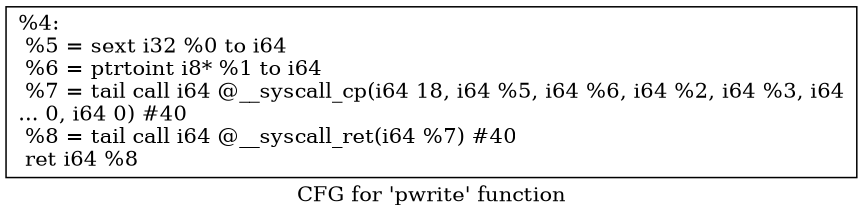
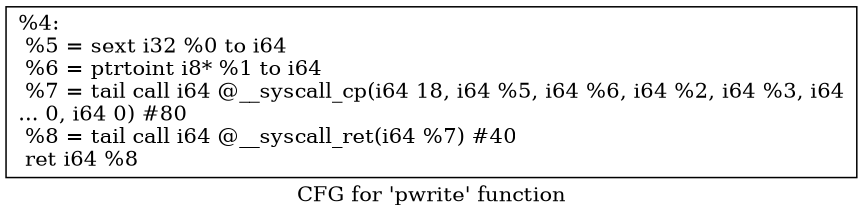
(103, 114) -> (103, 114)
